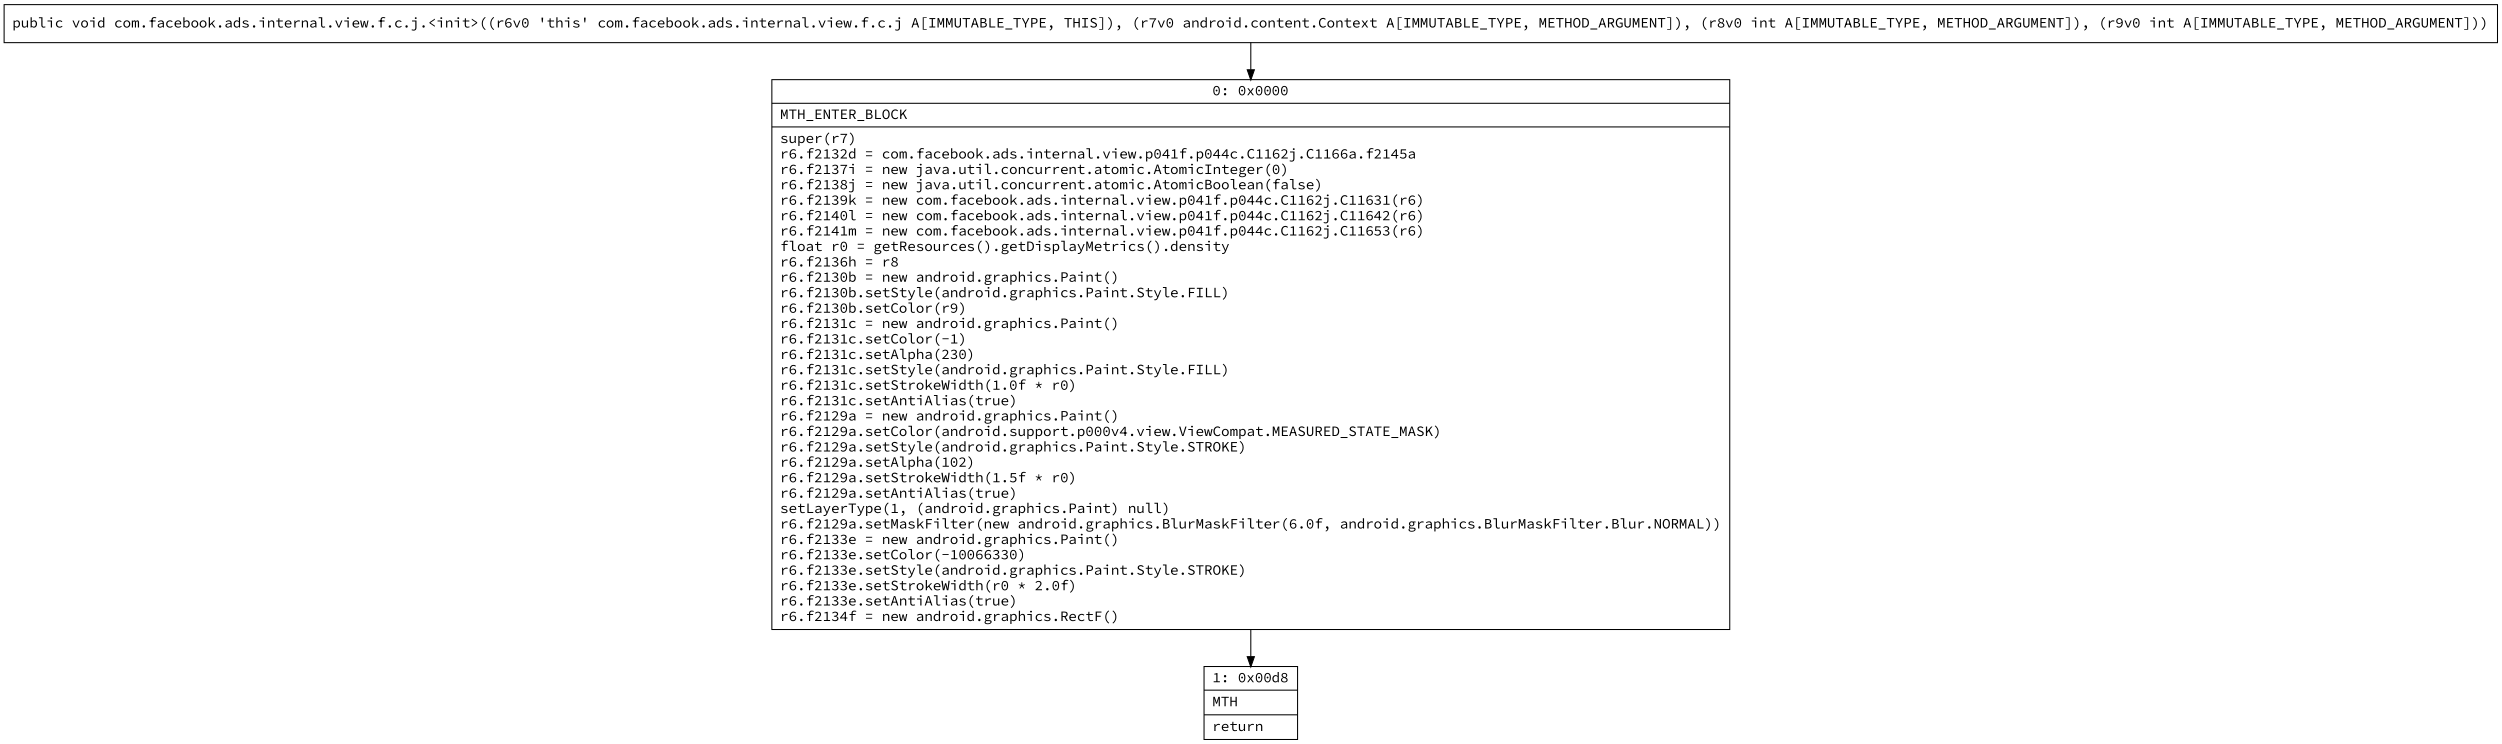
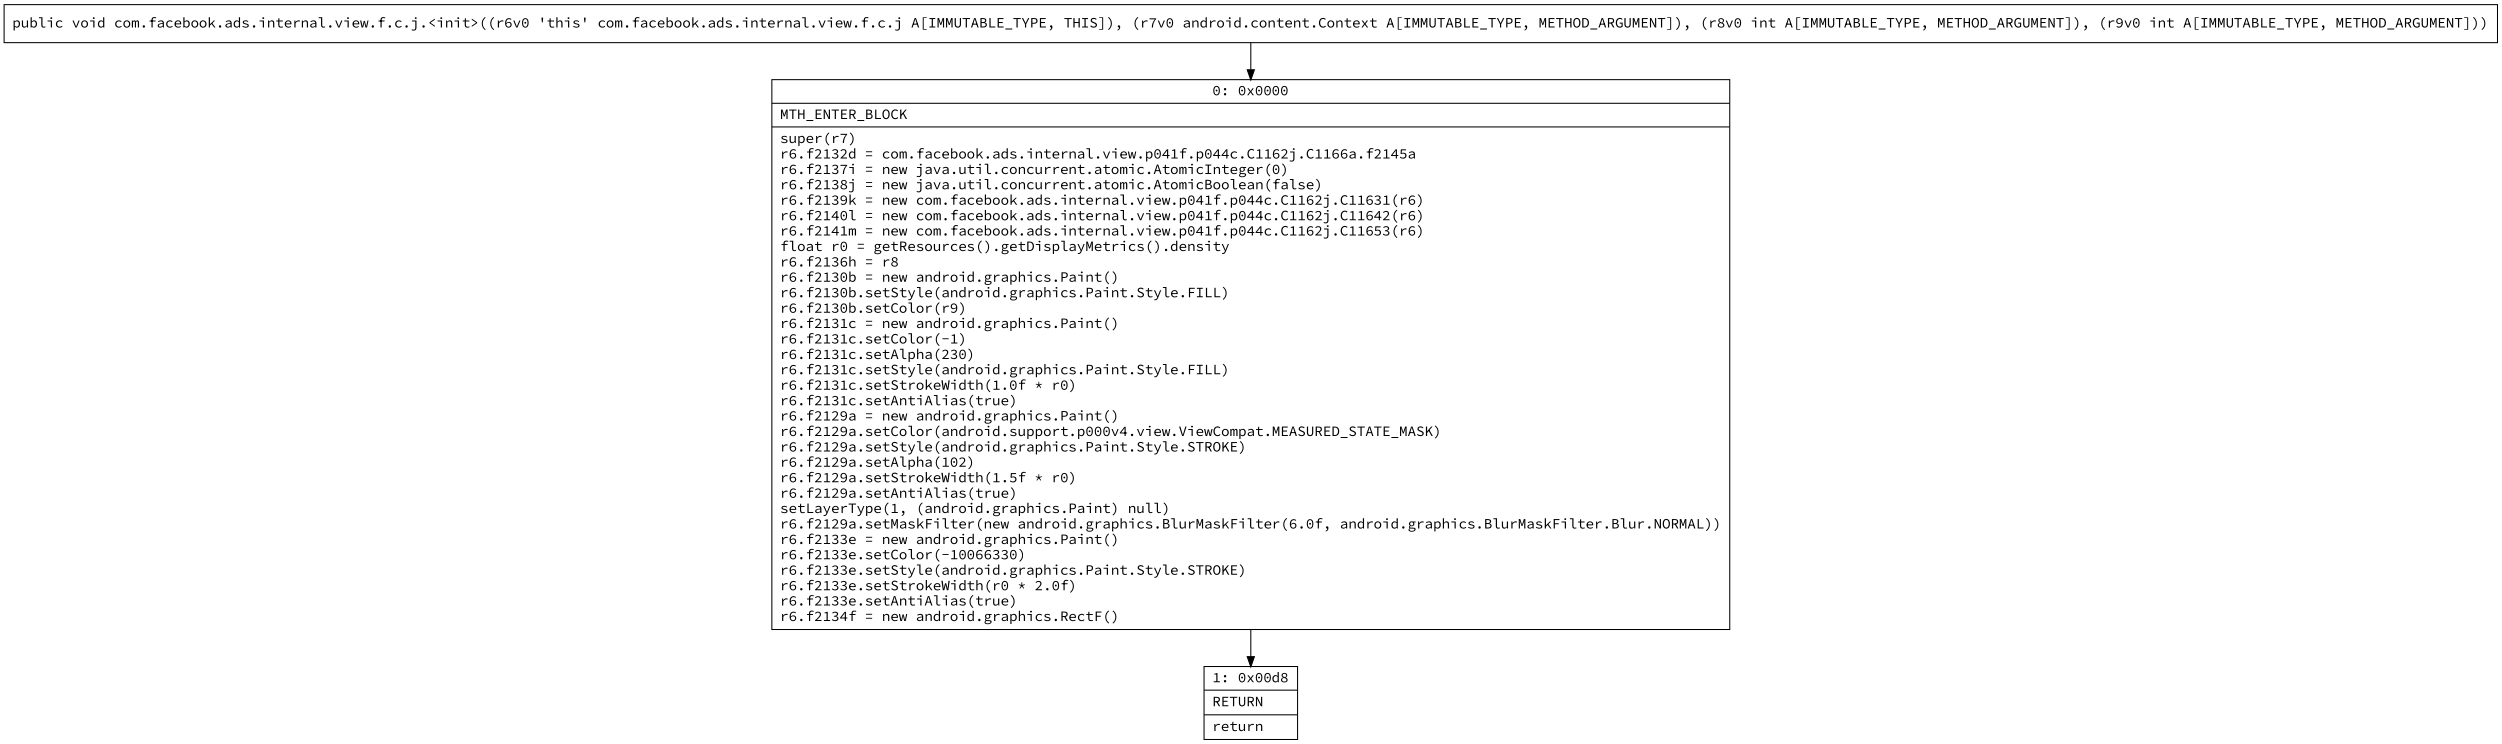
(1225, 702) -> (1238, 702)
